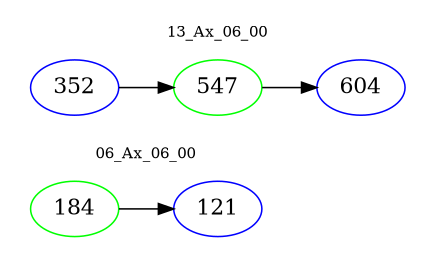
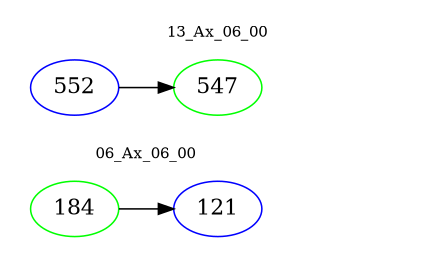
(75, 88) -> (75, 88)
(361, 88) -> none
